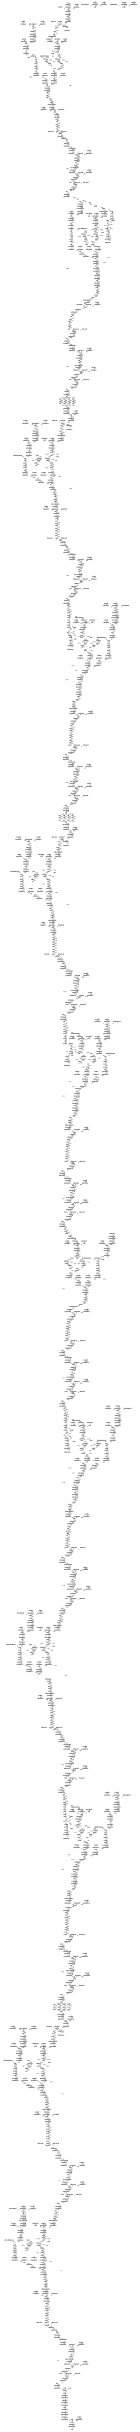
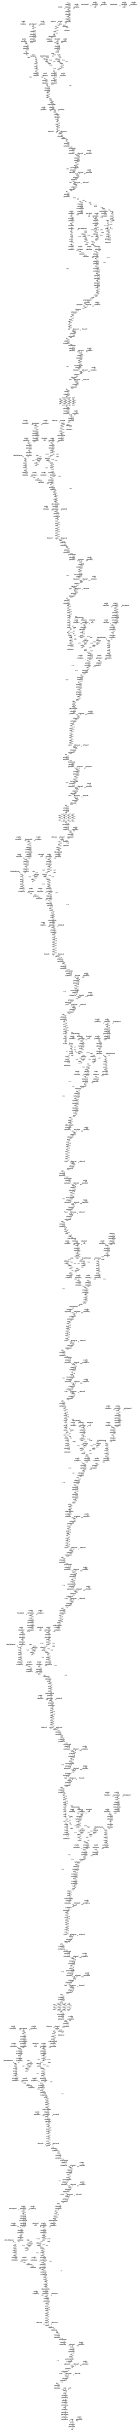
(52, 51) -> (53, 55)
(89, 765) -> none
none -> (46, 1677)
